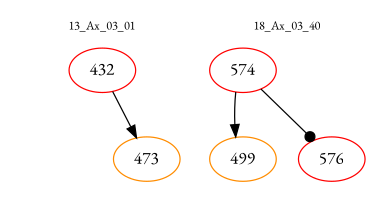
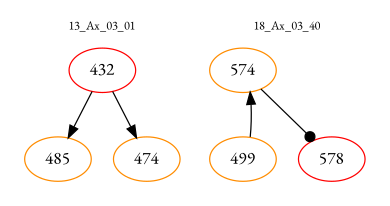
(243, 70) -> (243, 70)
(235, 108) -> (251, 121)
none -> (58, 159)
(147, 159) -> (147, 159)
(332, 159) -> (332, 159)
